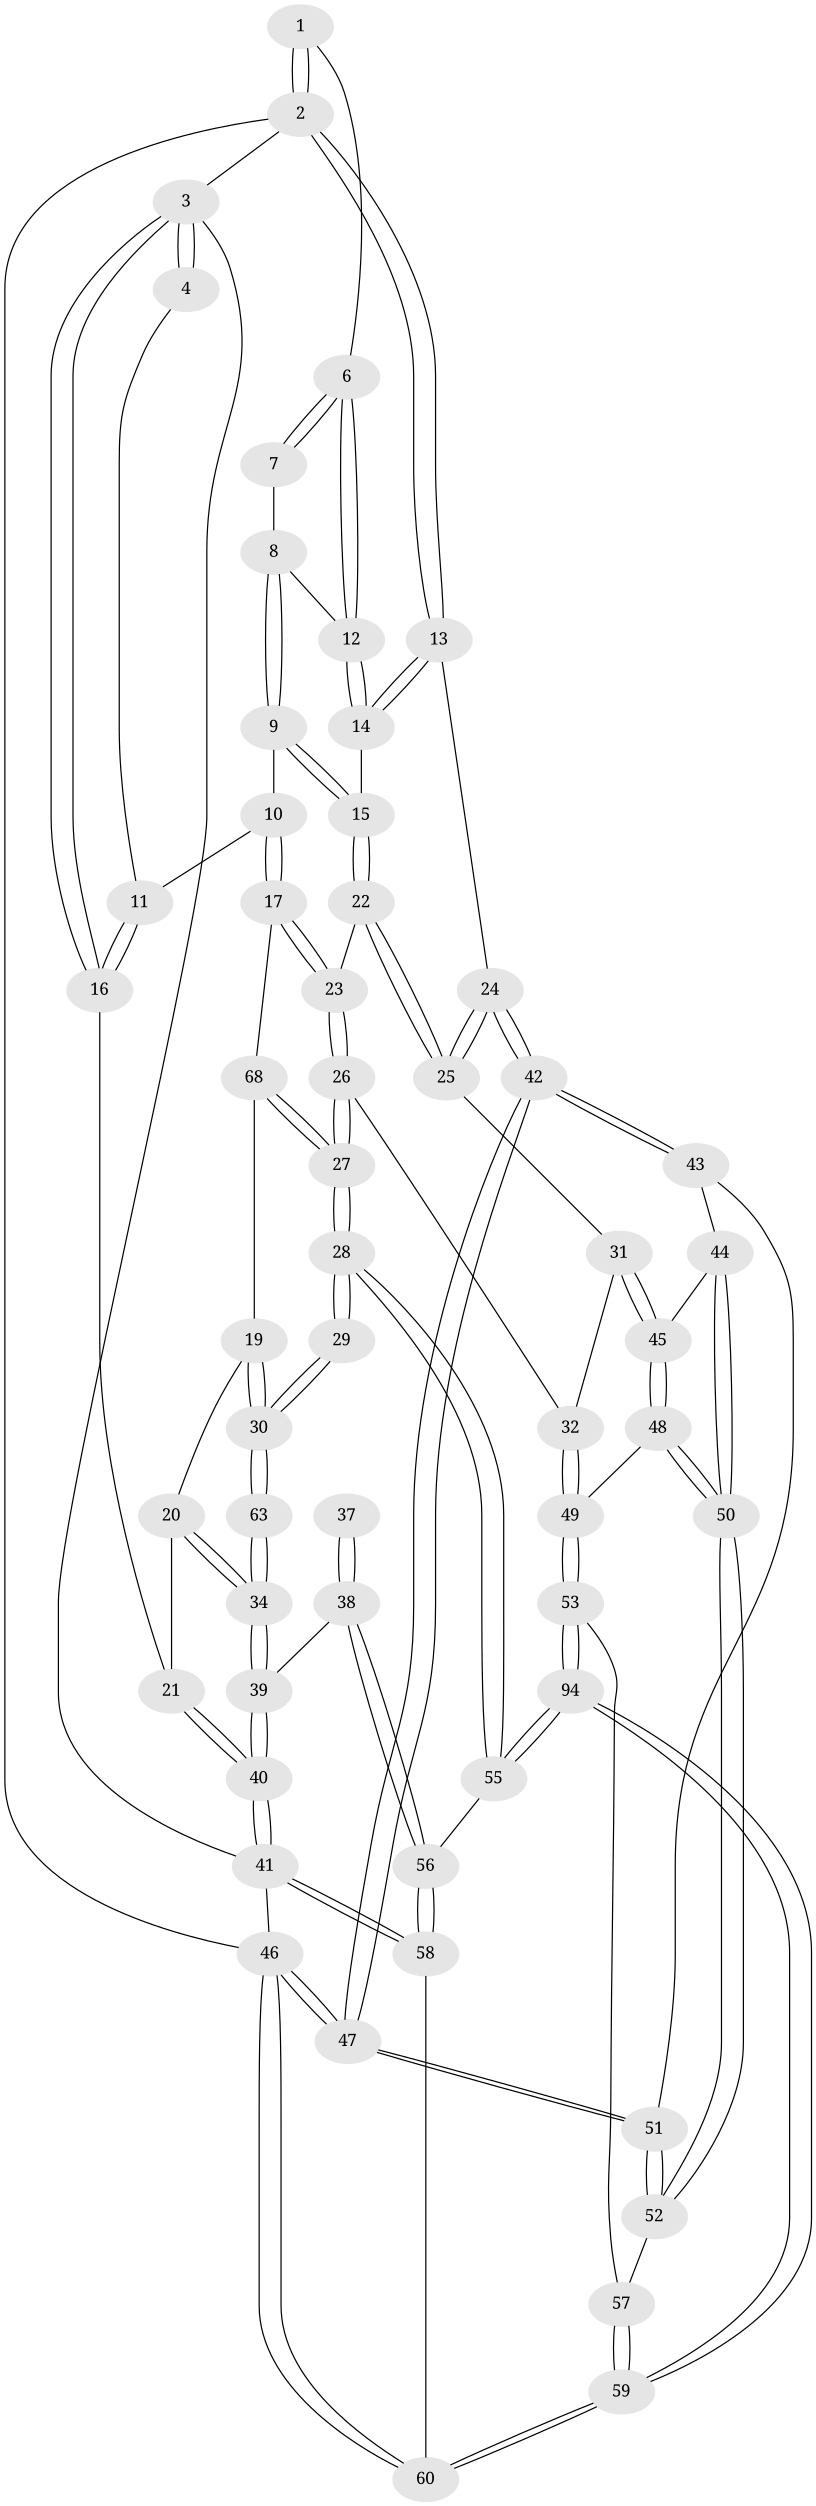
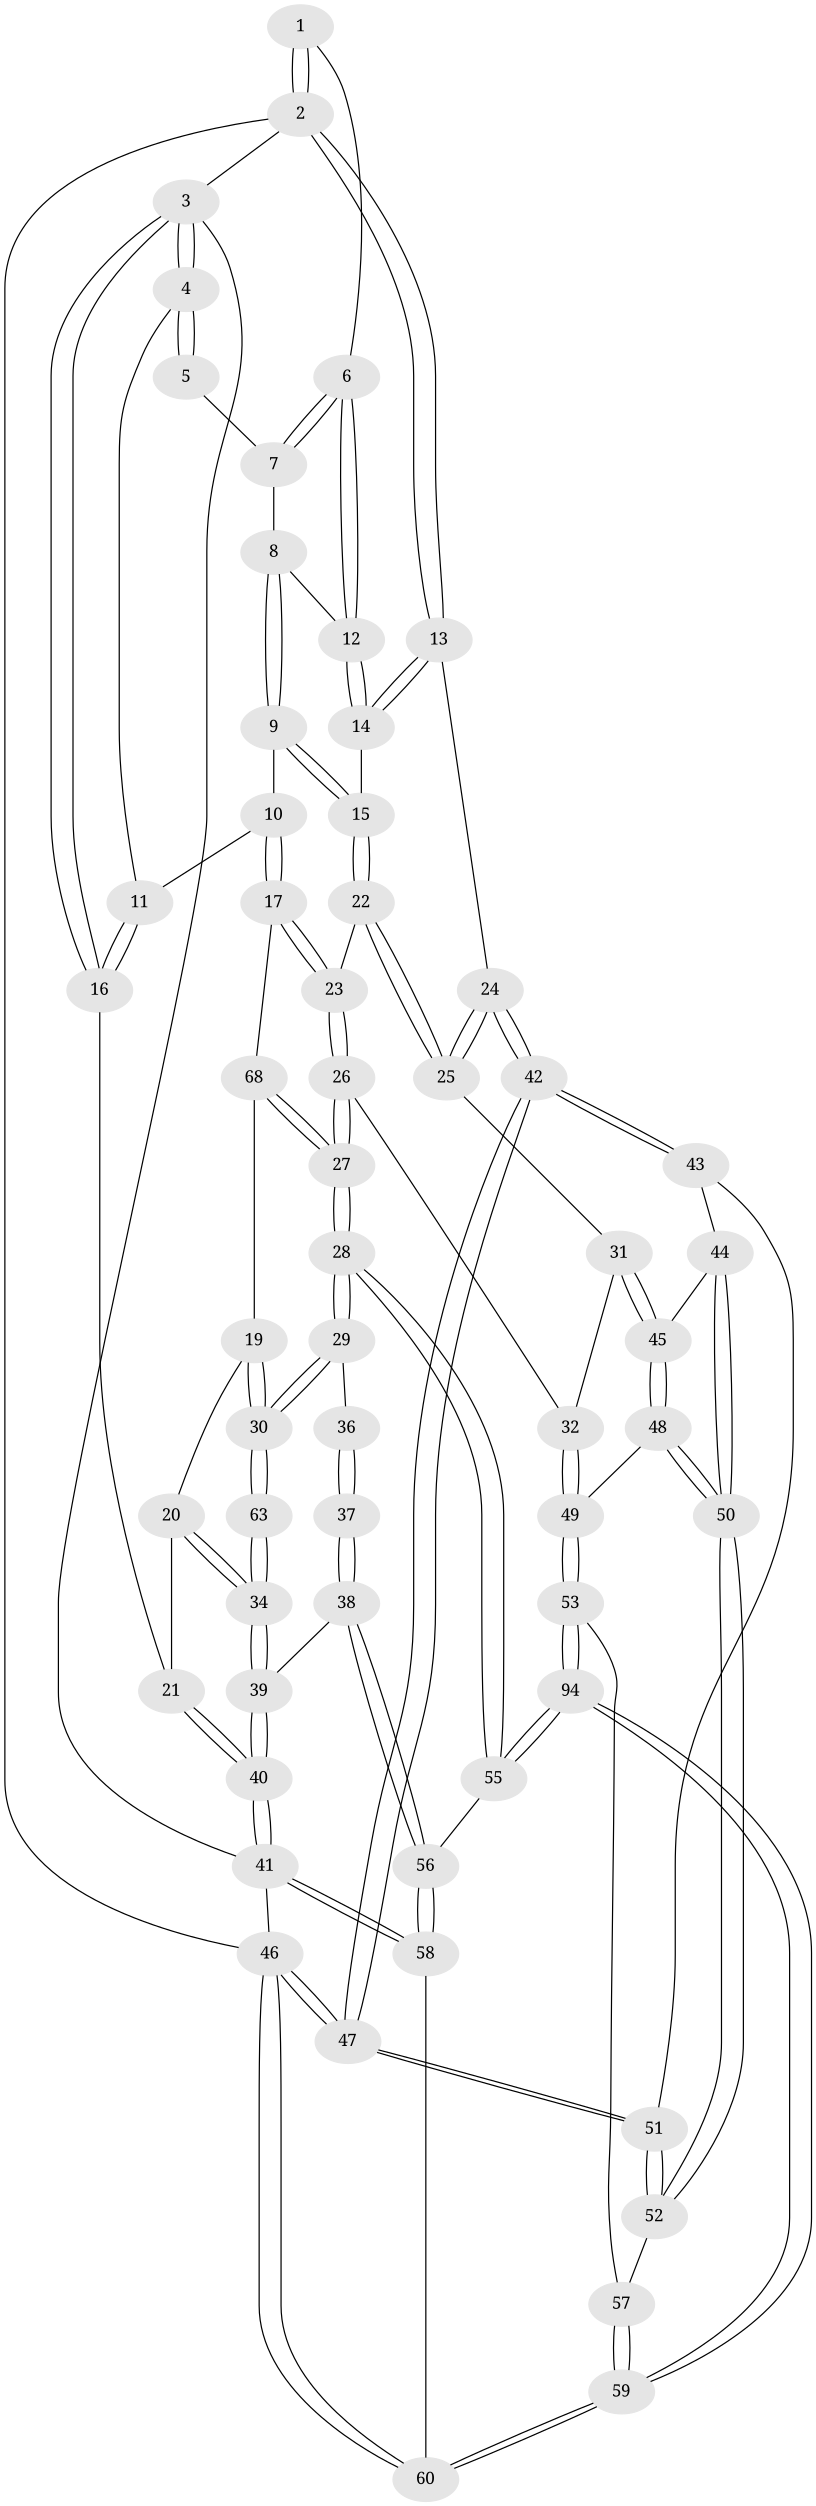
none -> (186, 377)
none -> (347, 1428)
